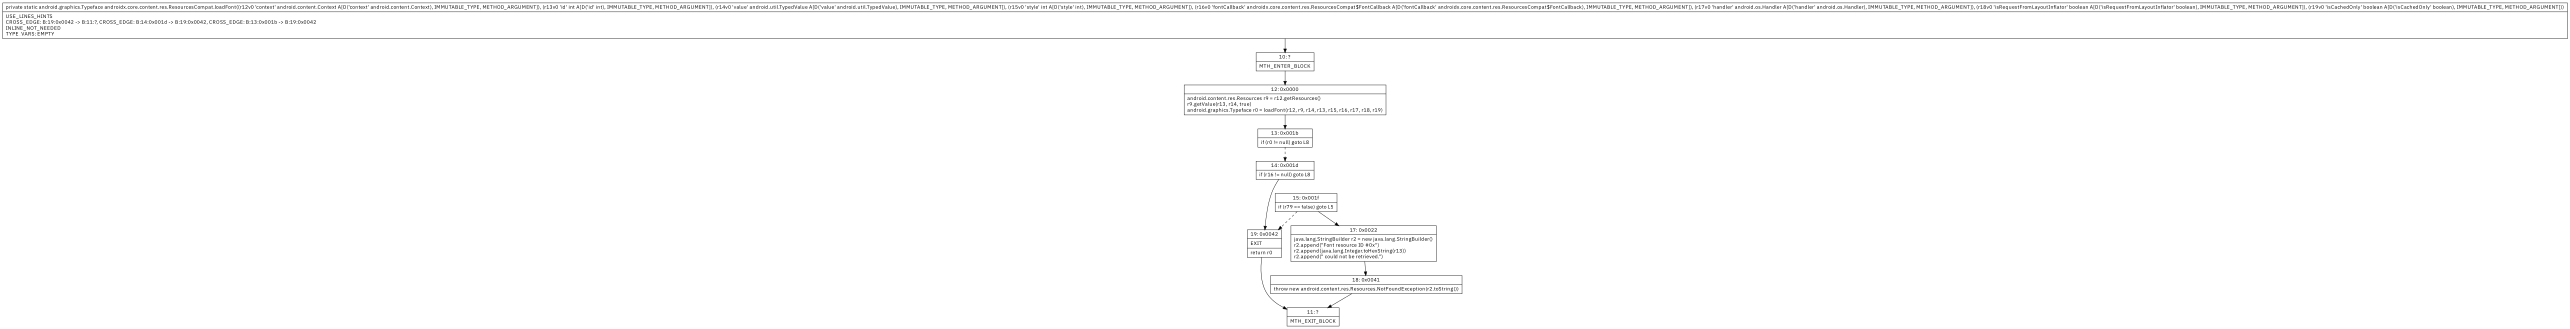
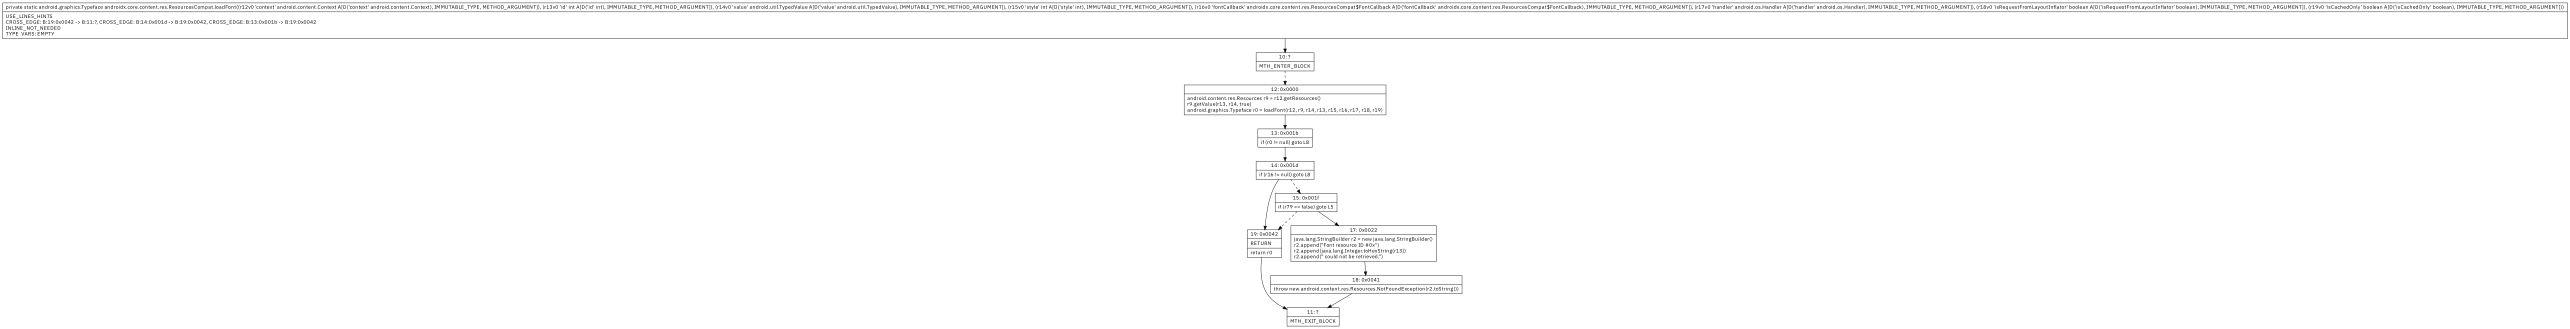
(1285, 76) -> (1285, 76)
(1285, 152) -> (1285, 152)
none -> (1295, 185)
(1256, 243) -> (1261, 243)
